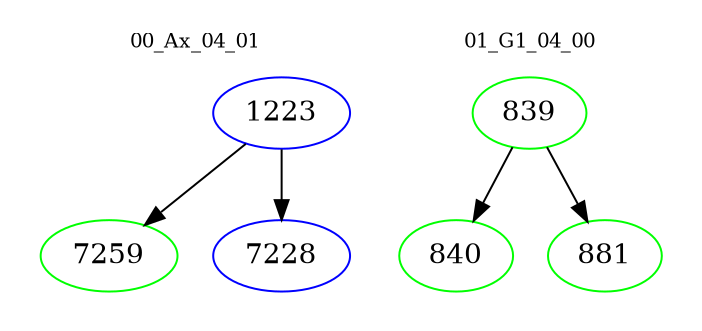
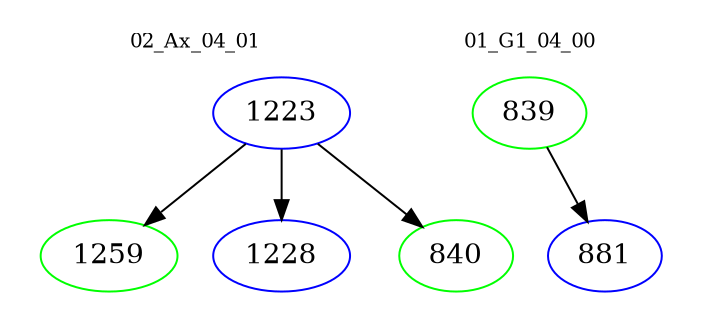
(195, 43) -> (195, 43)
(498, 175) -> (353, 172)
(109, 256) -> (109, 256)
(282, 256) -> (282, 256)
(605, 256) -> (605, 256)
